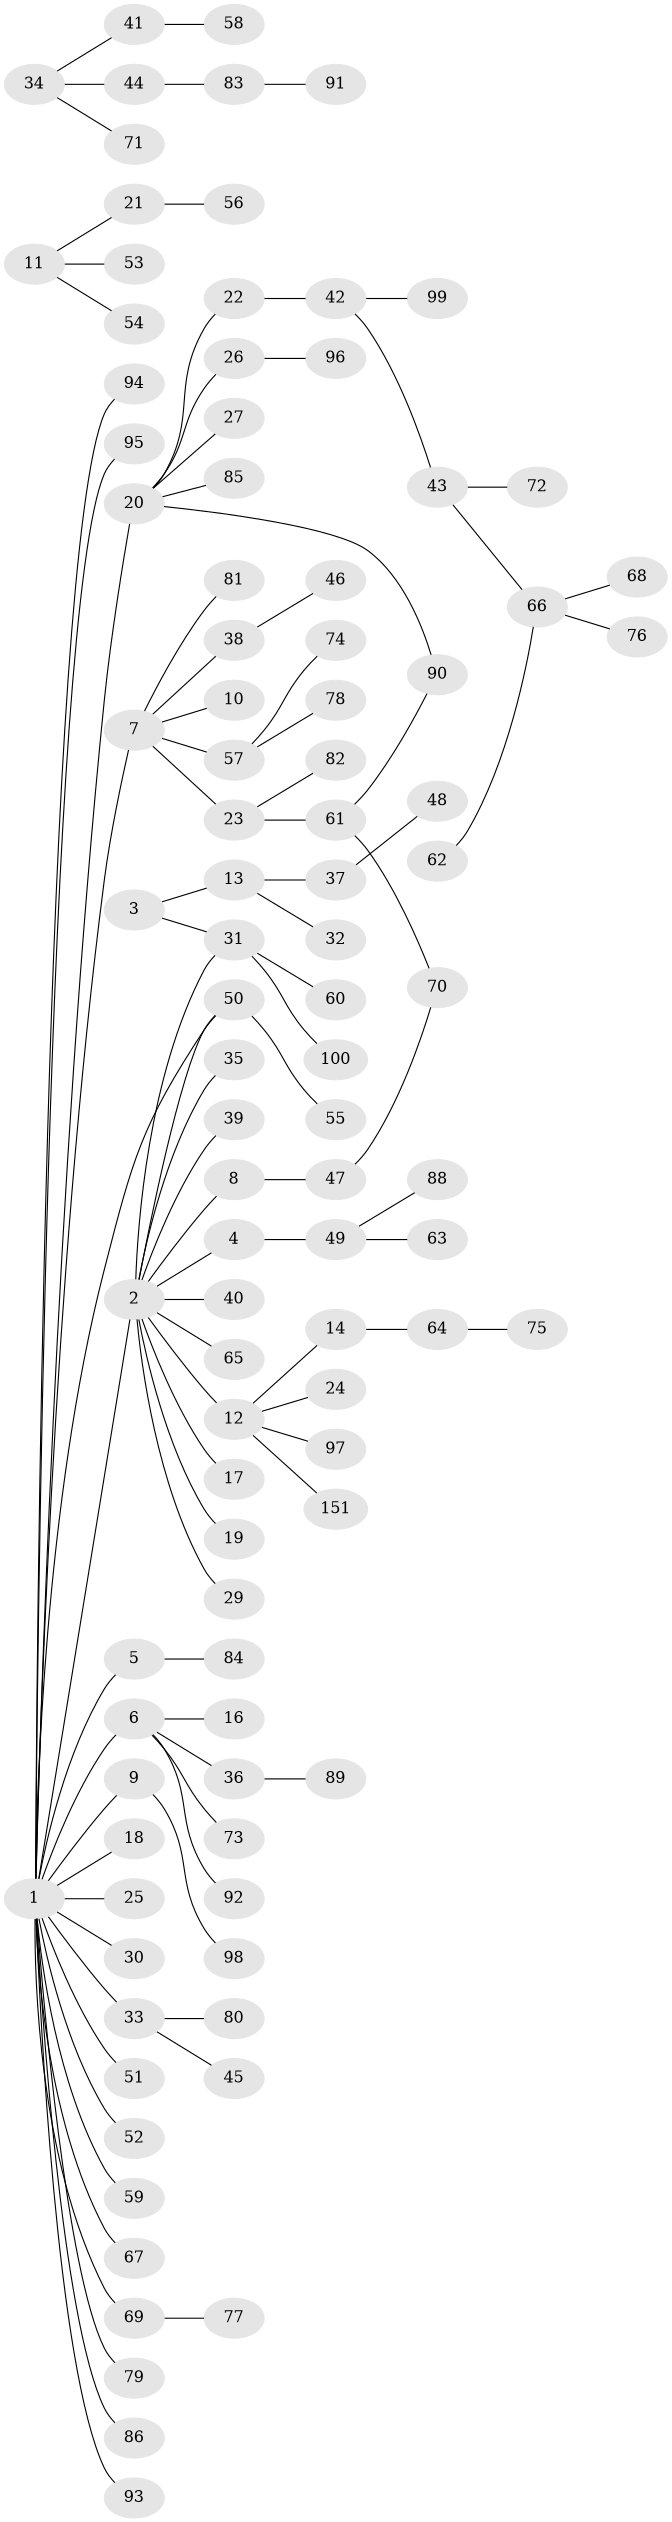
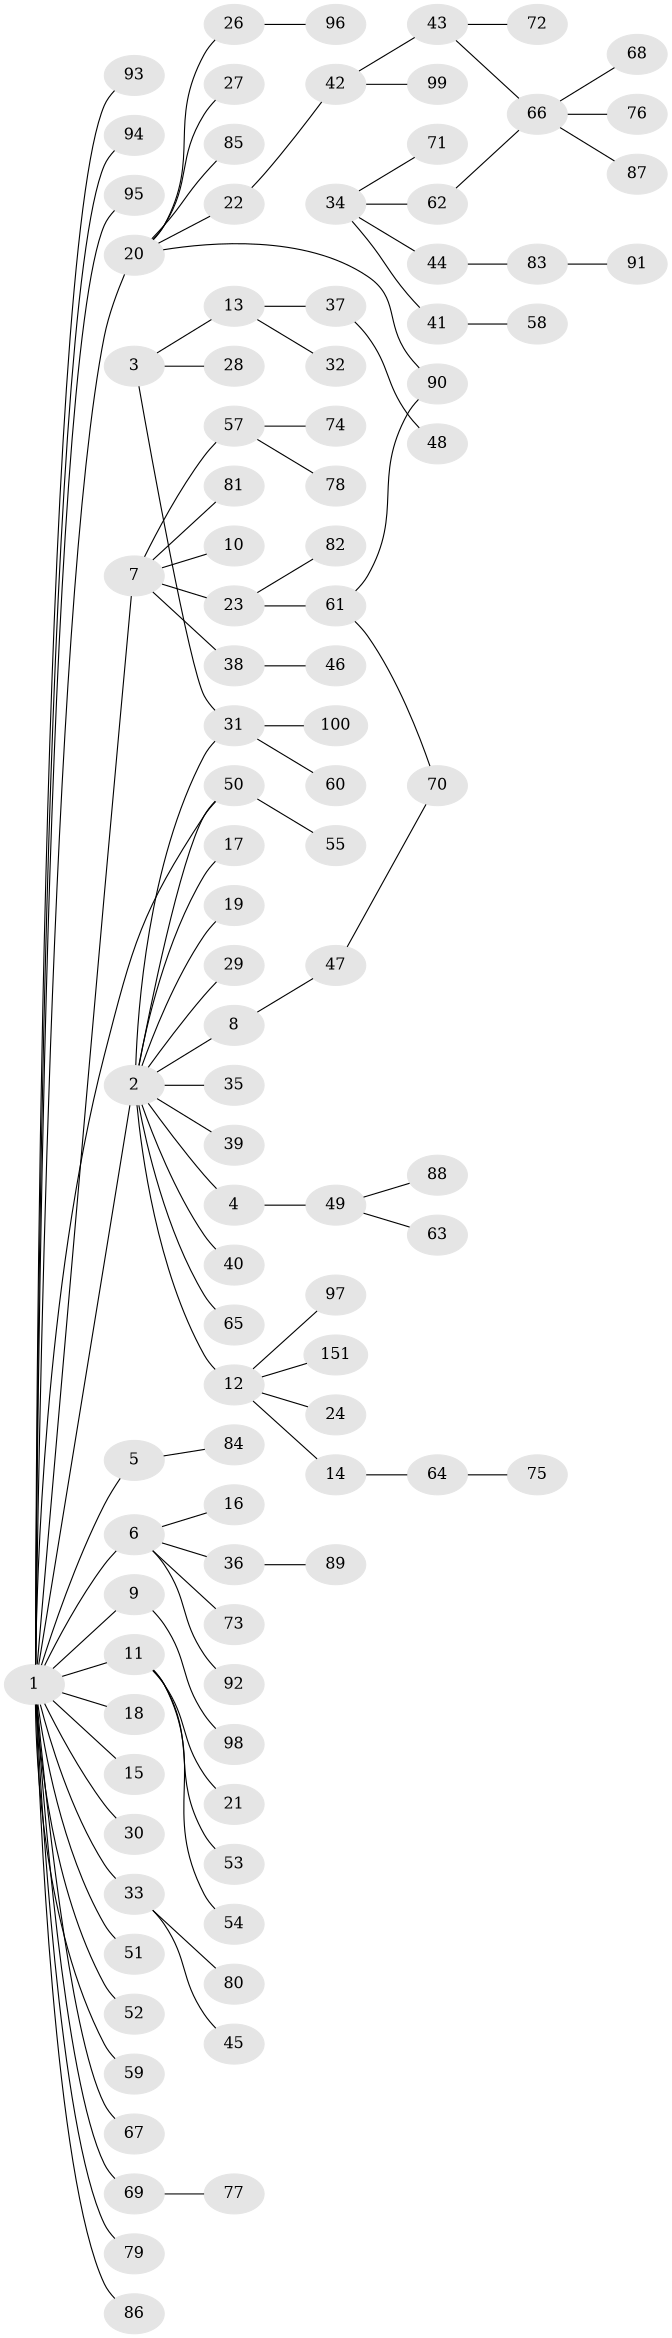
none -> (637, 174)
(234, 204) -> none
none -> (387, 204)
none -> (234, 366)
none -> (85, 1670)
(134, 1899) -> (134, 1774)
